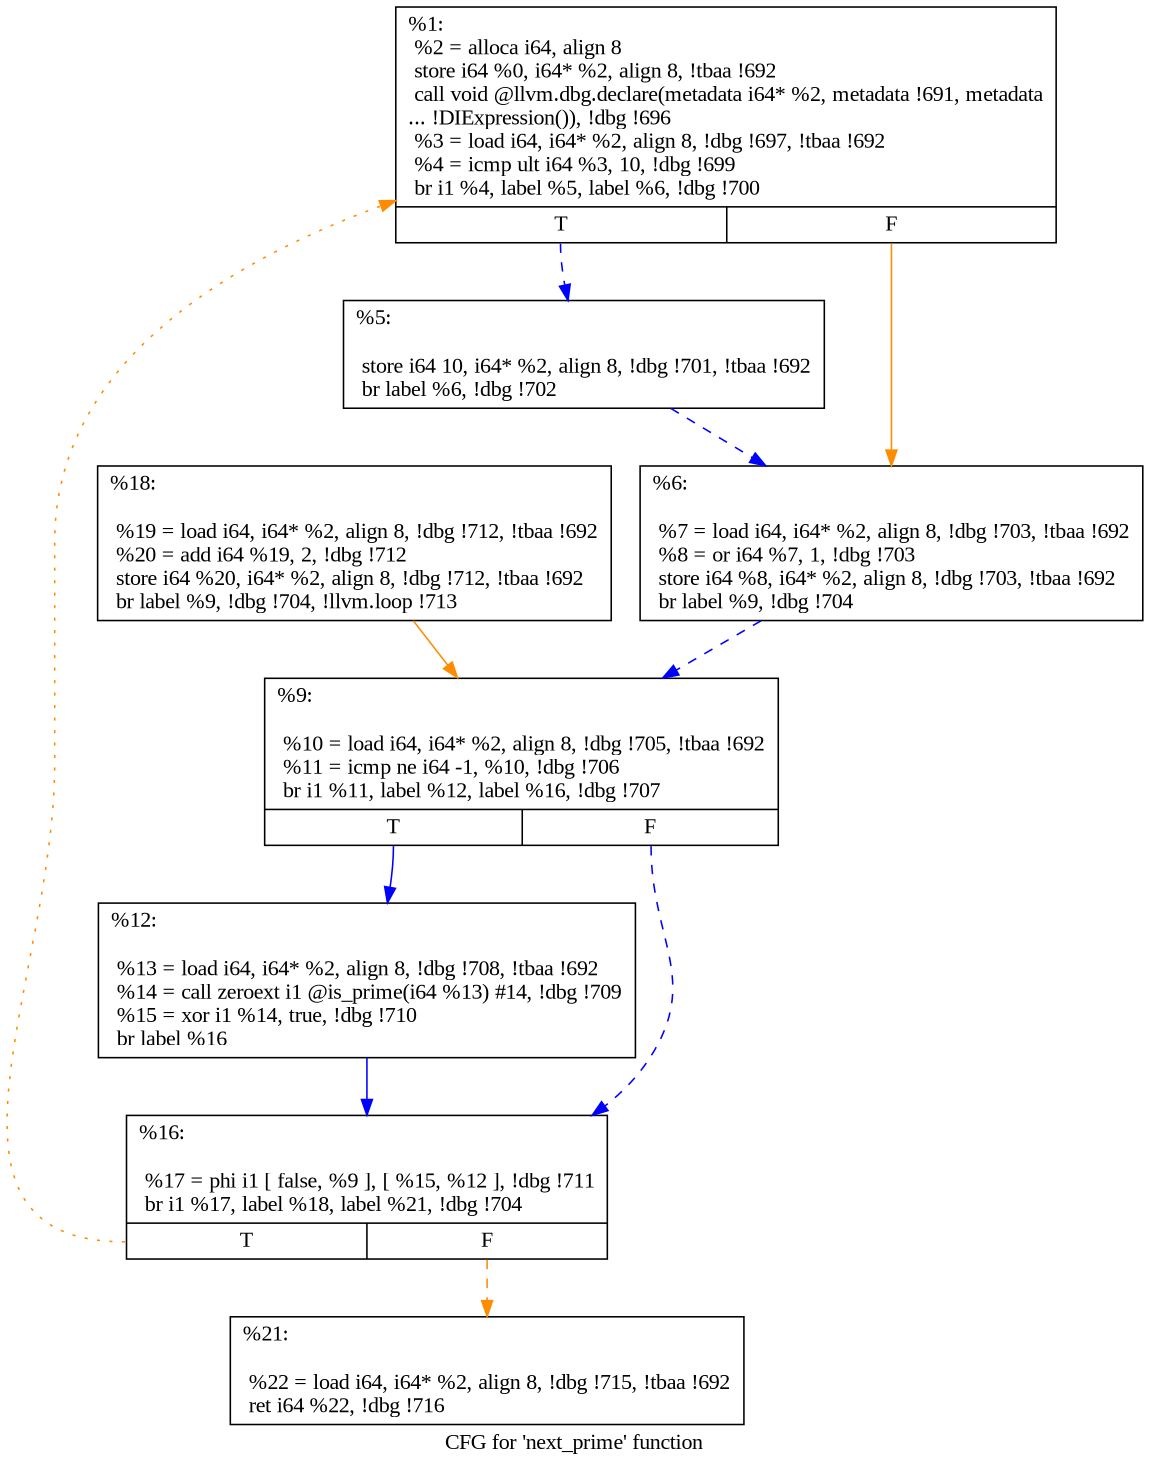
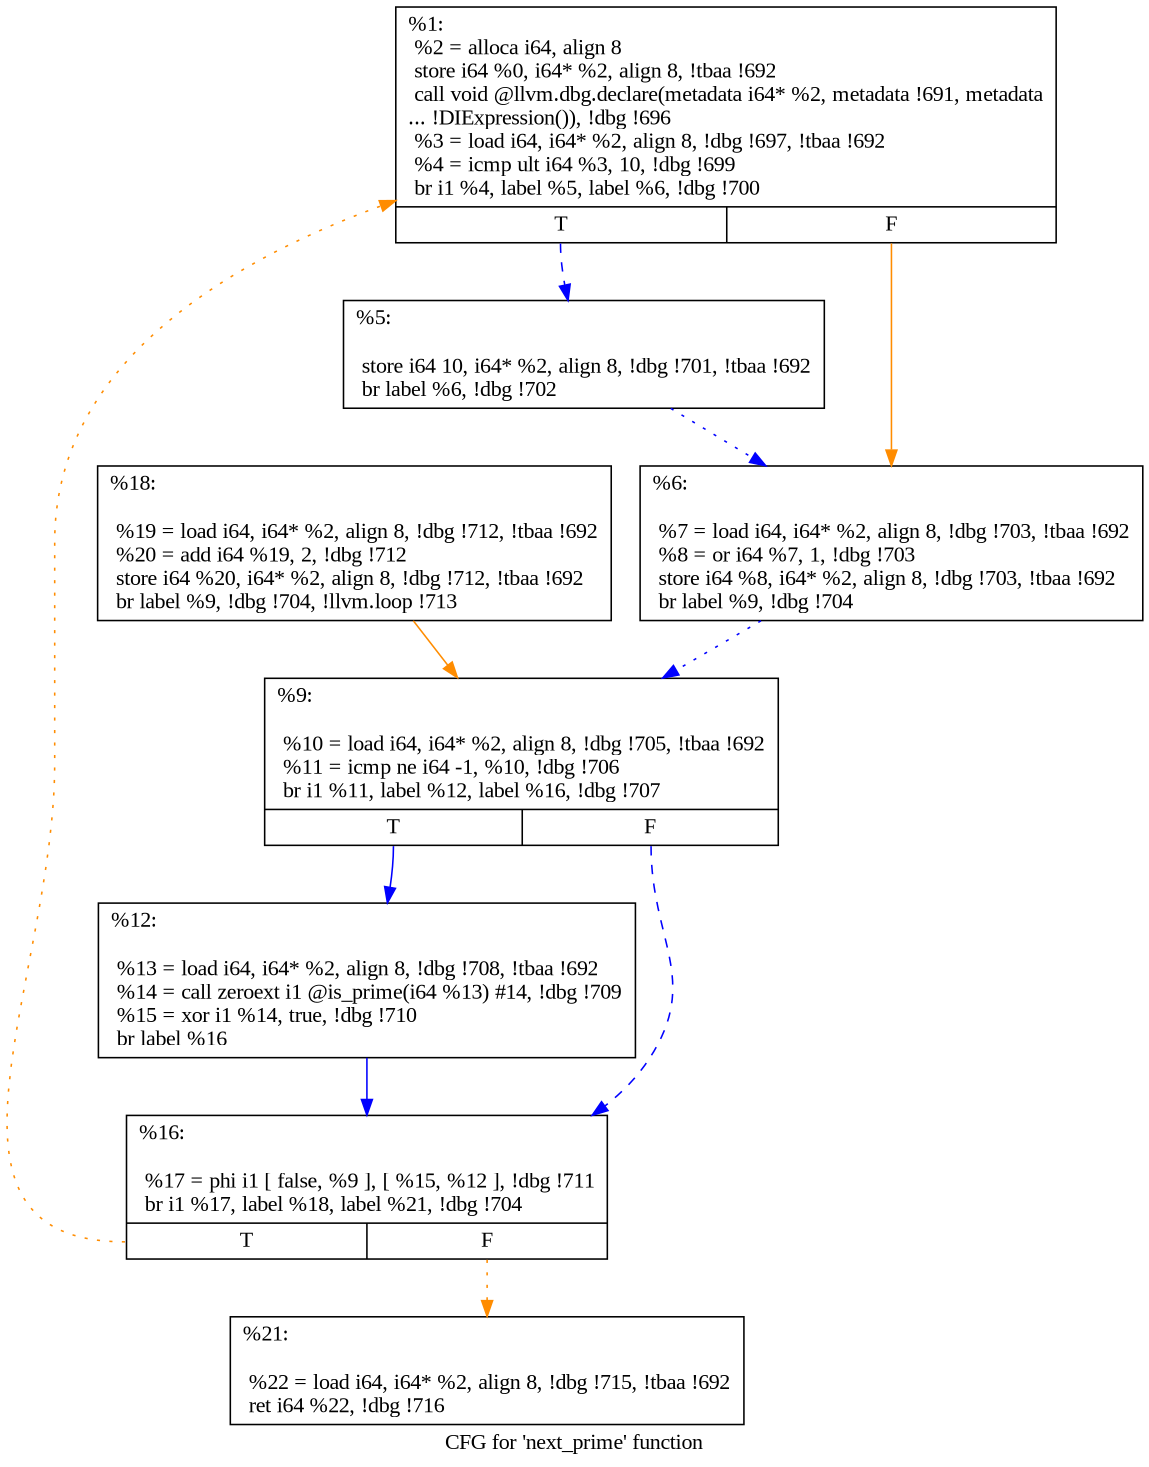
(712, 433) -> (712, 433)
(719, 645) -> (719, 645)
(487, 1280) -> (487, 1280)
